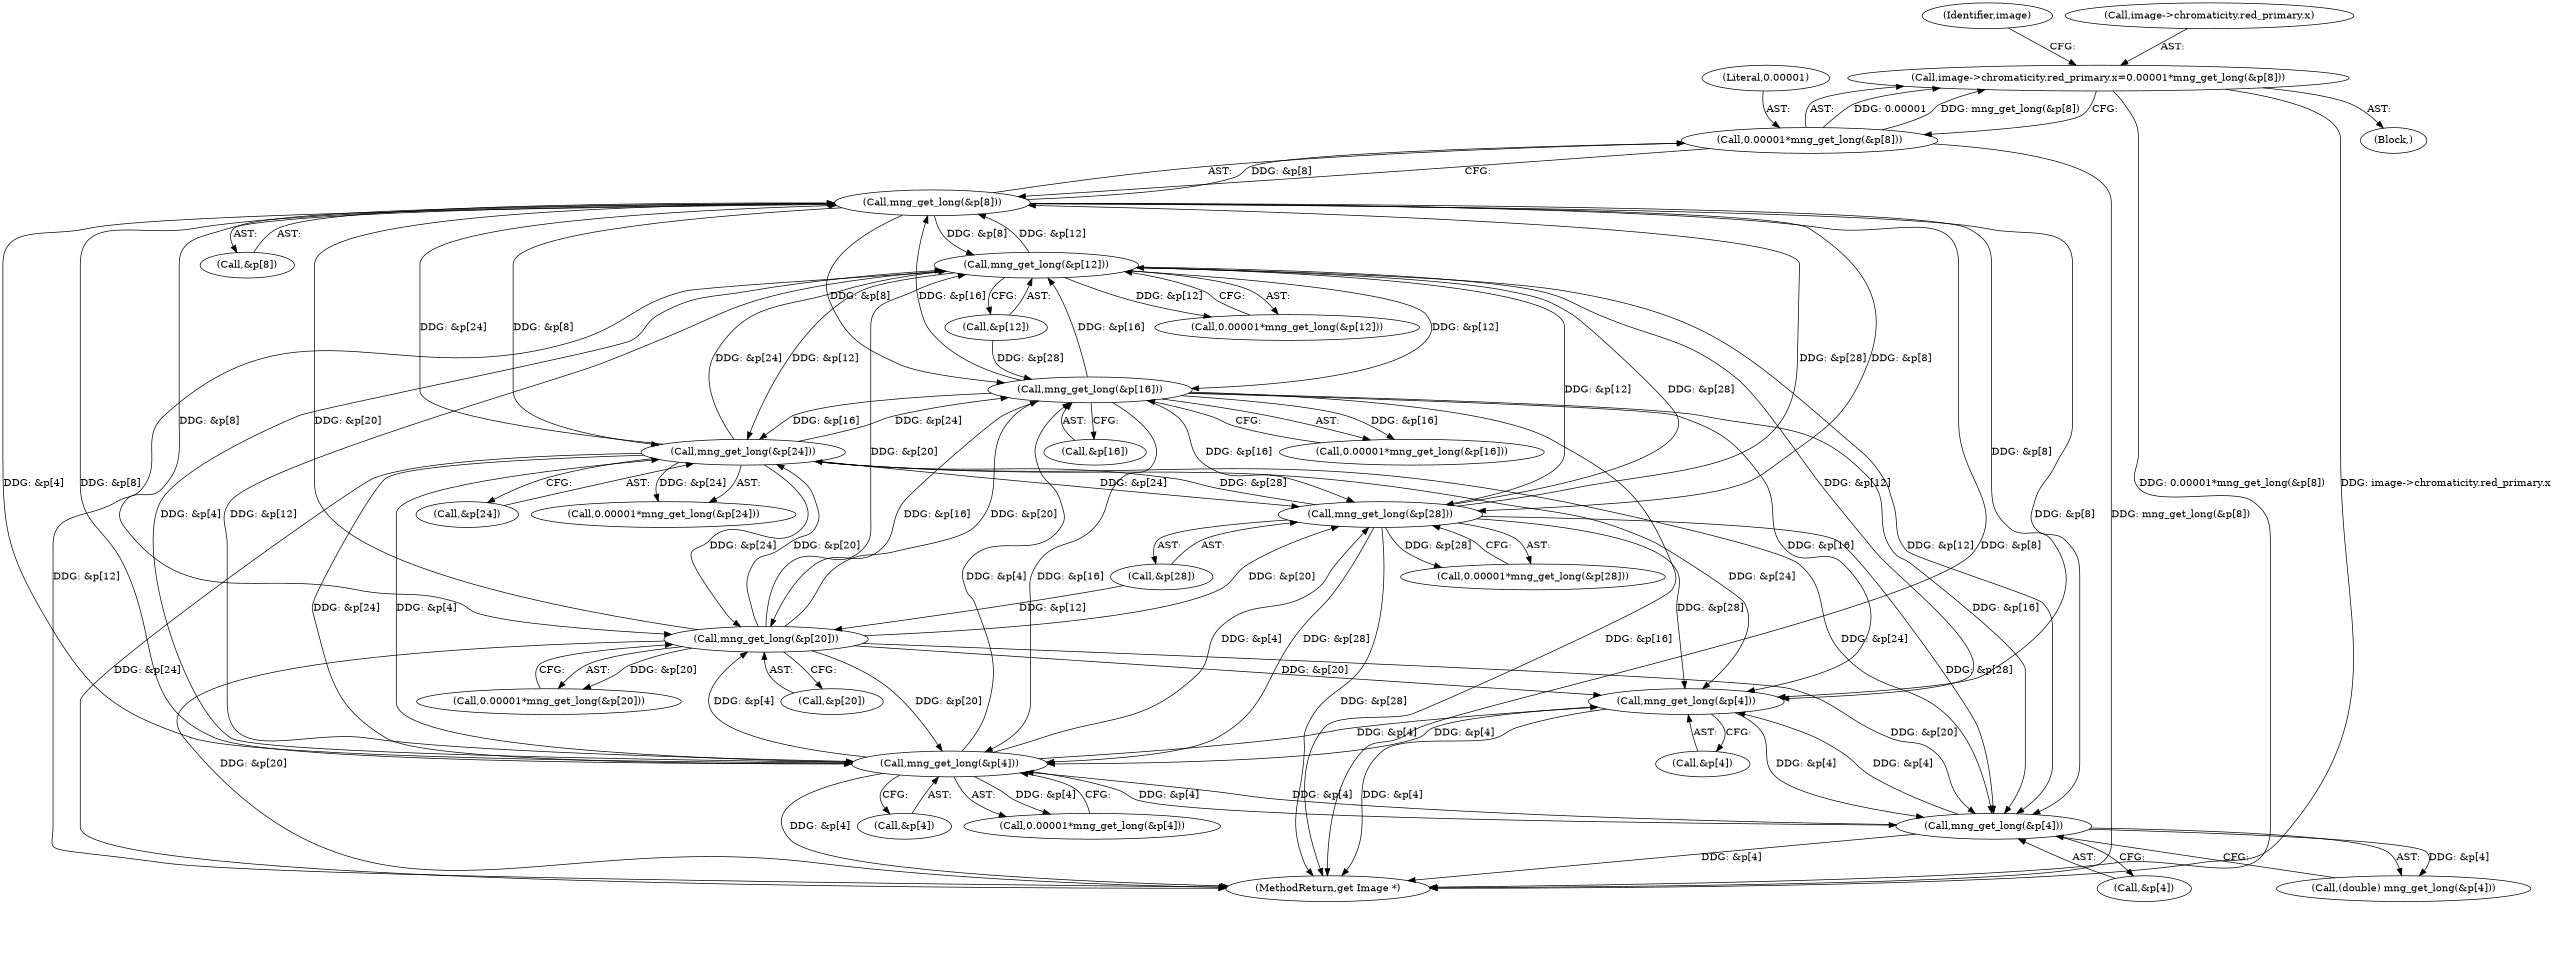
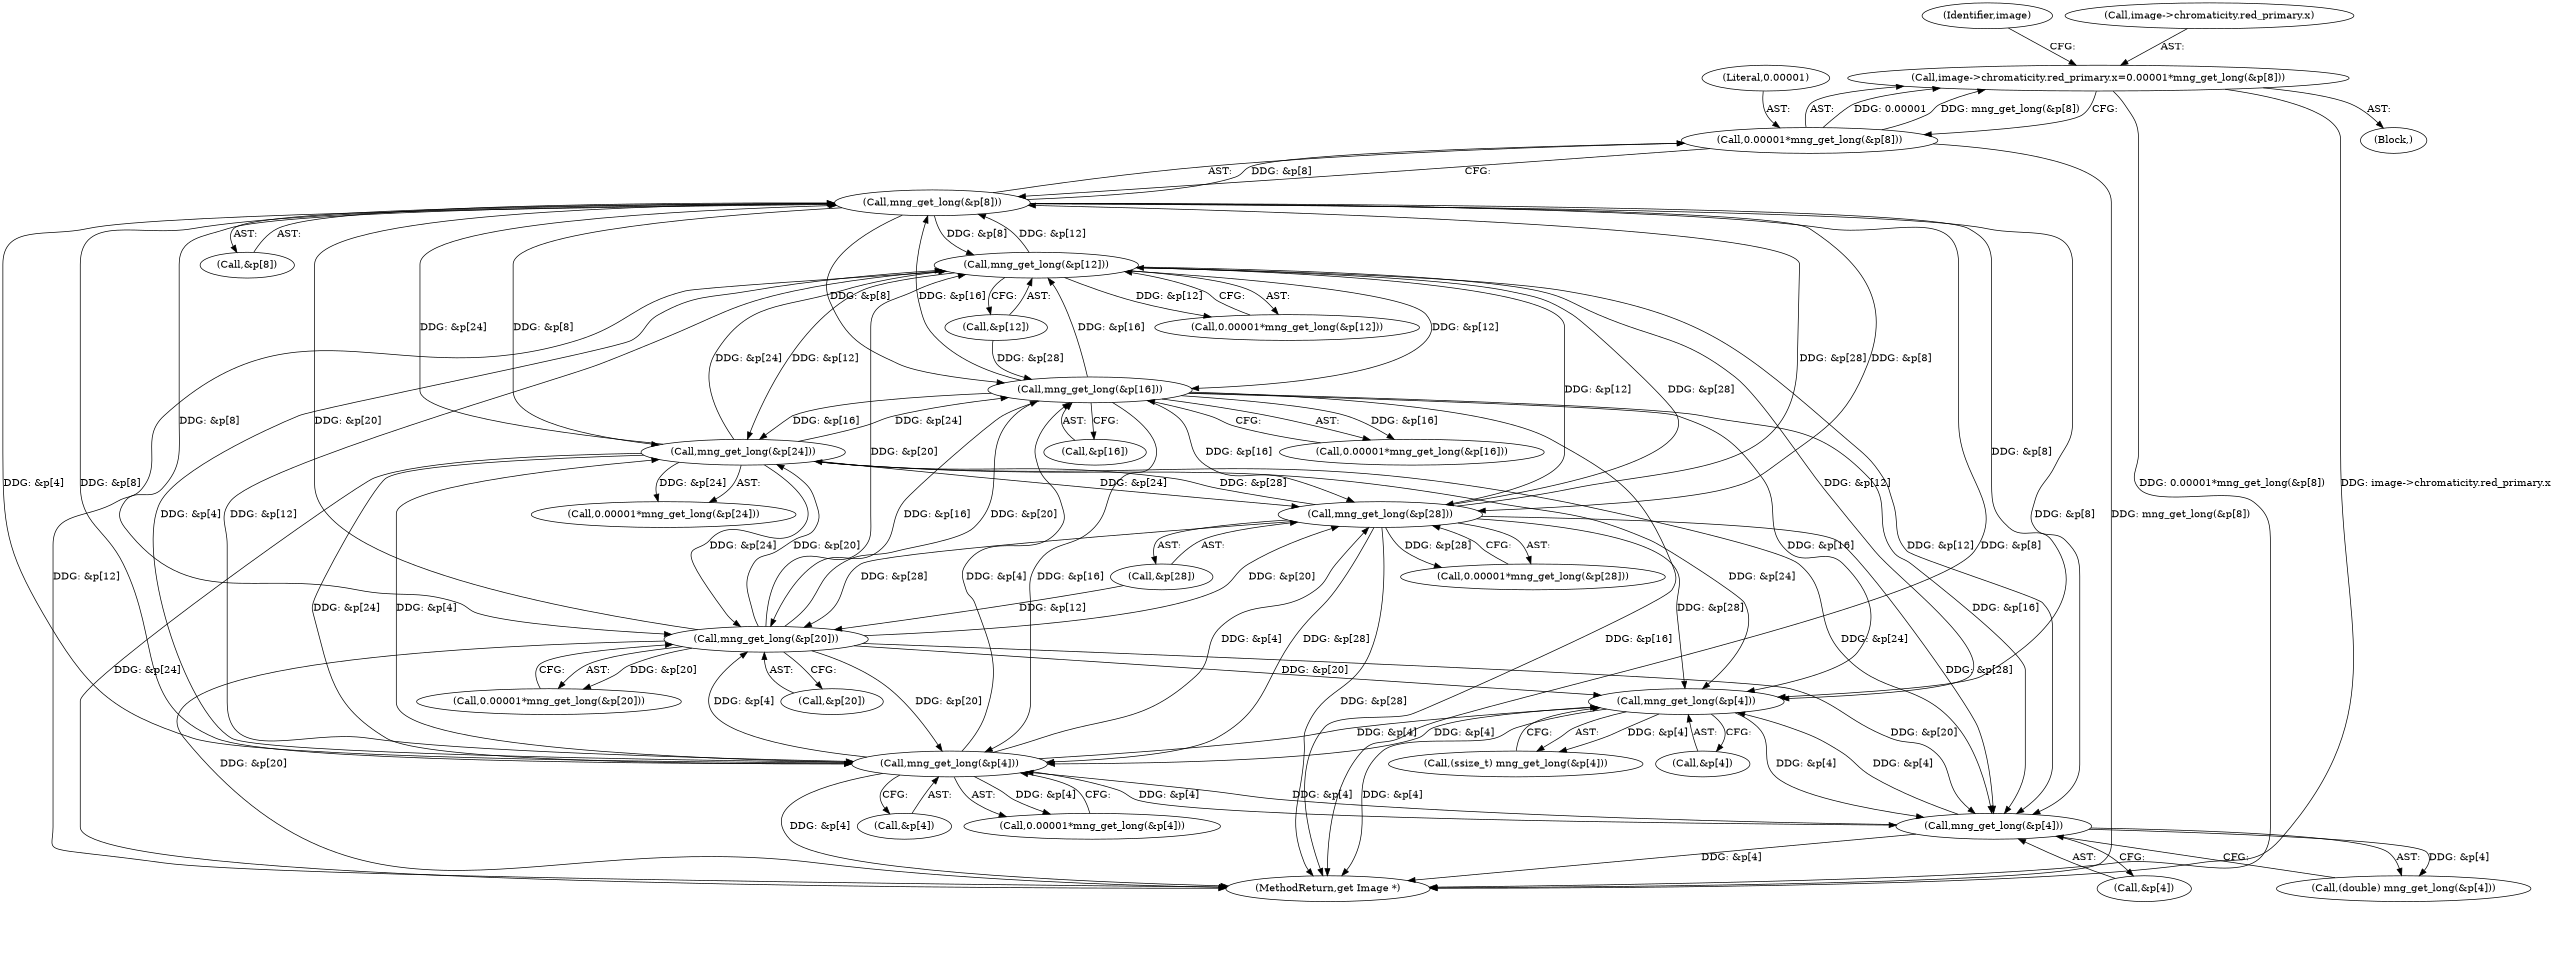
(467, 515) -> none
none -> (1062, 540)
none -> (1516, 764)
